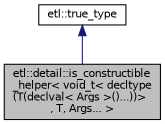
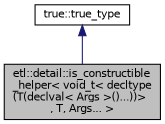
(82, 15) -> (82, 15)
